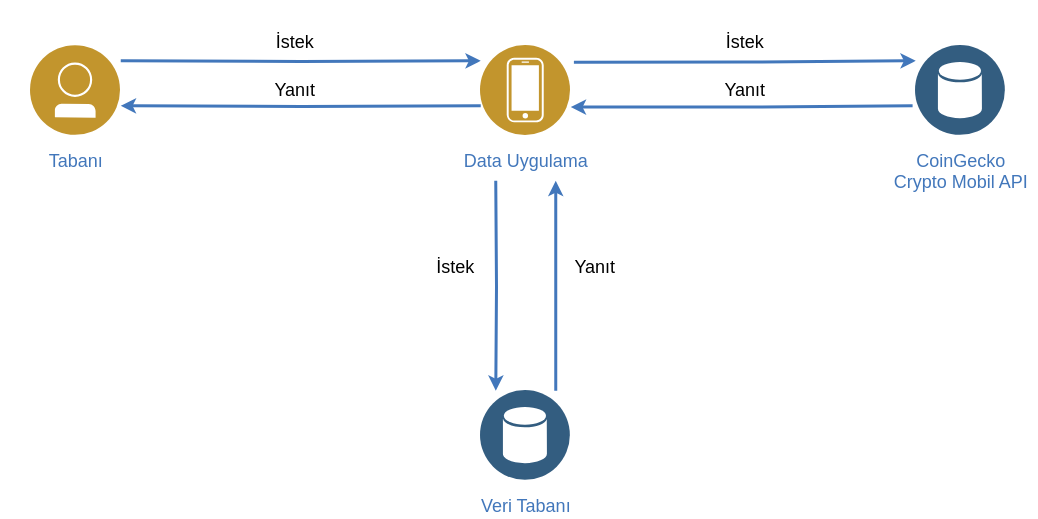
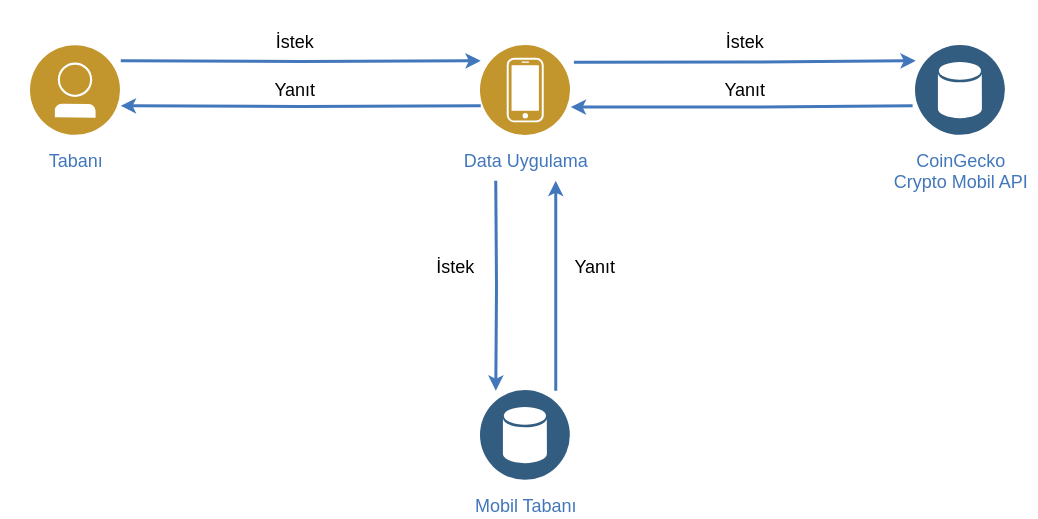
(527, 507) -> (527, 507)
